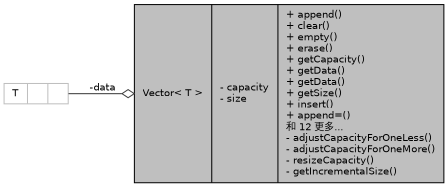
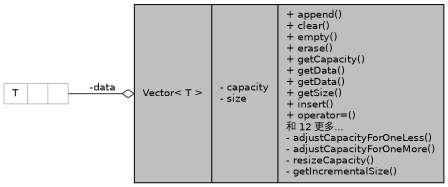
(319, 116) -> (321, 116)
